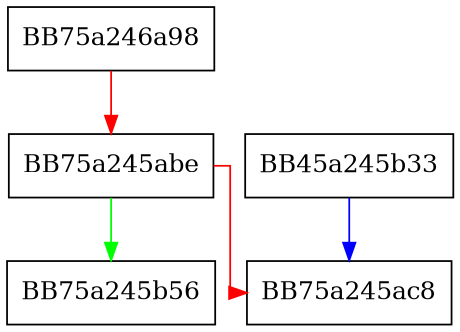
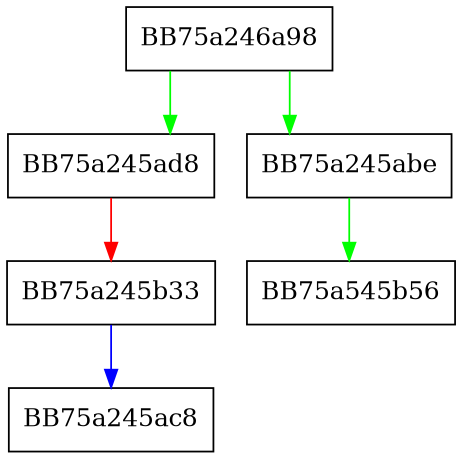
(111, 93) -> (290, 93)
none -> (111, 166)
(349, 166) -> (111, 293)
(230, 222) -> none
(111, 293) -> (351, 293)
